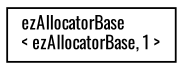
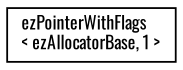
(91, 35) -> (91, 35)
